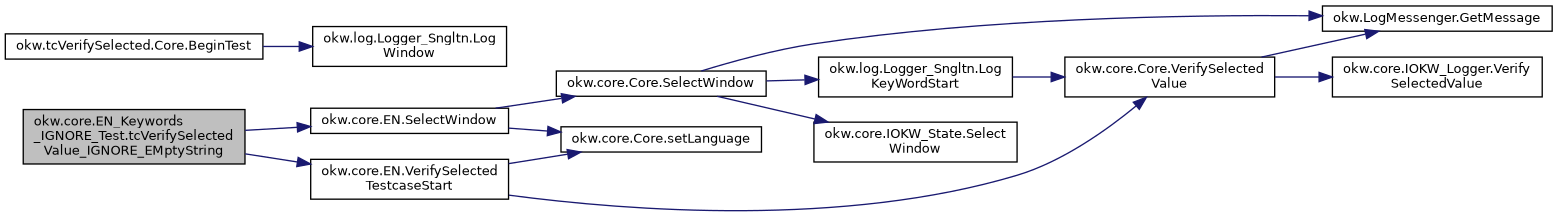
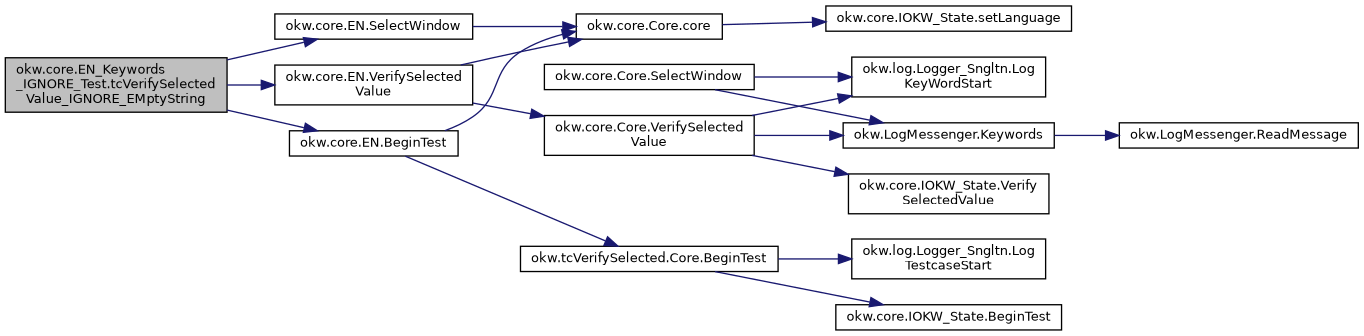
none -> (949, 19)
(1437, 19) -> (949, 135)
(410, 46) -> (949, 259)
(1032, 77) -> (778, 110)
(1437, 77) -> (949, 194)
(529, 103) -> none
none -> (1239, 135)
(661, 139) -> (649, 27)
(916, 142) -> none
none -> (374, 143)
(410, 179) -> (374, 85)
none -> (949, 317)
